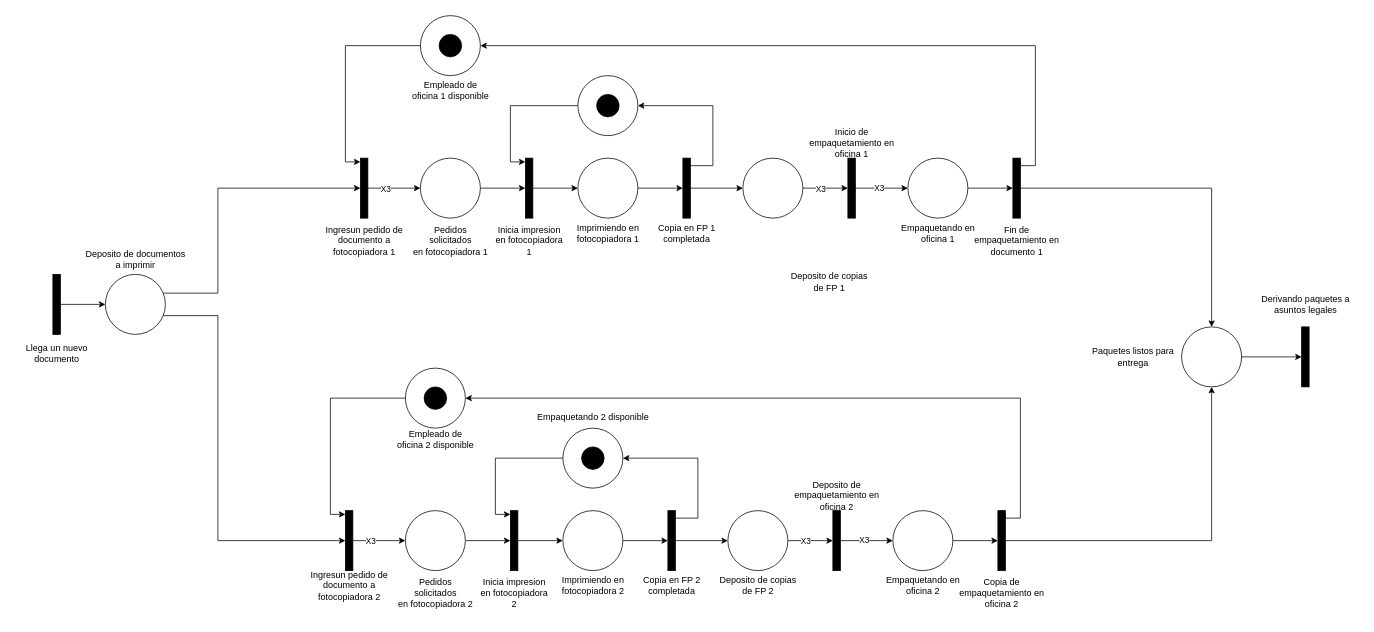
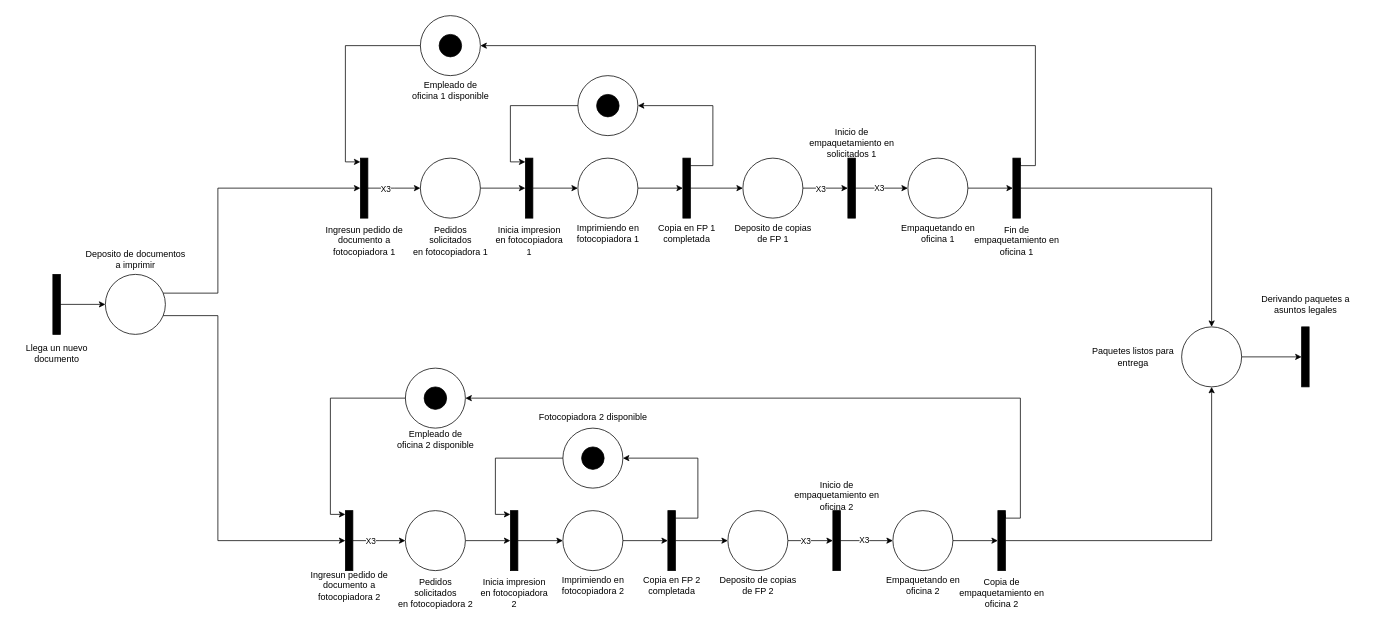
(852, 143) -> (852, 143)
(1017, 240) -> (1017, 240)
(829, 282) -> (773, 233)
(593, 417) -> (593, 417)
(837, 495) -> (837, 495)
